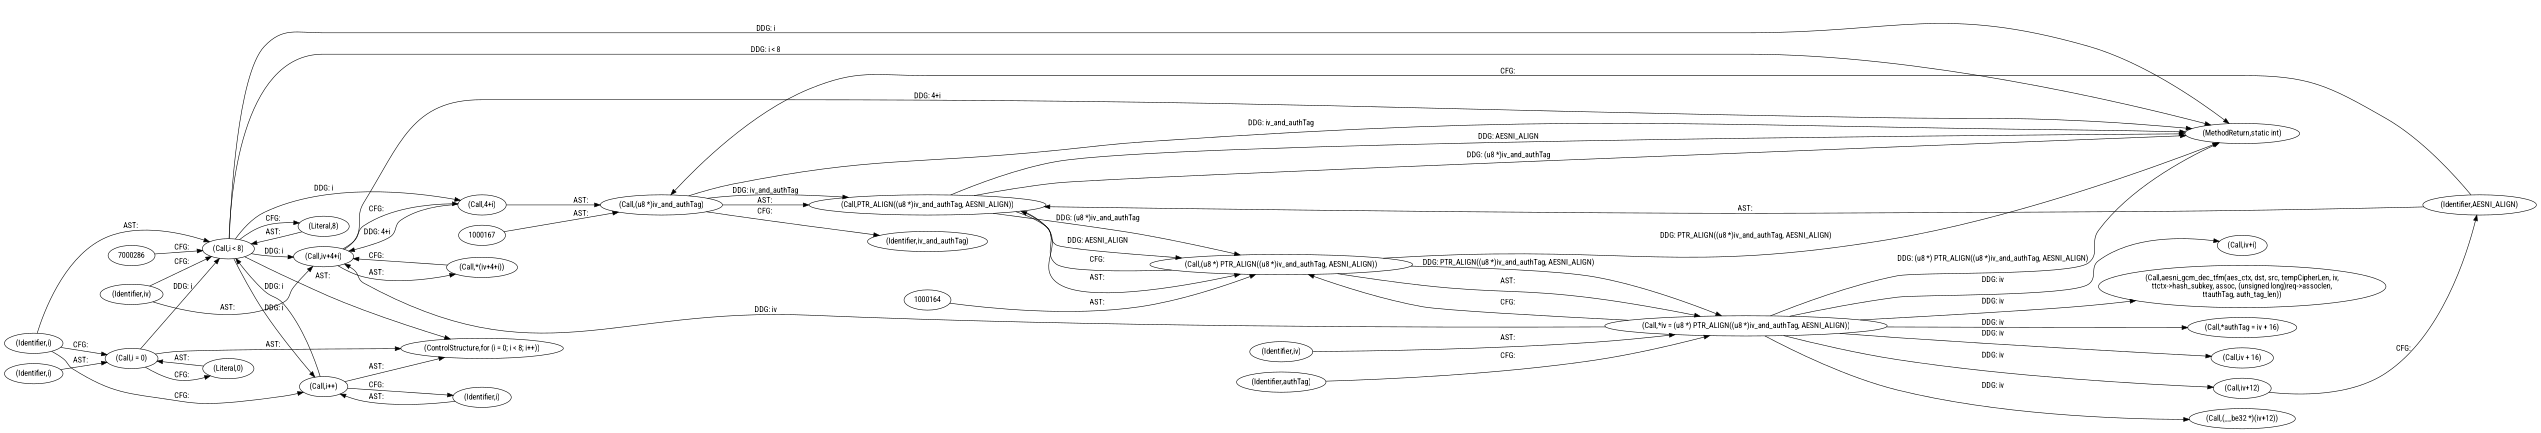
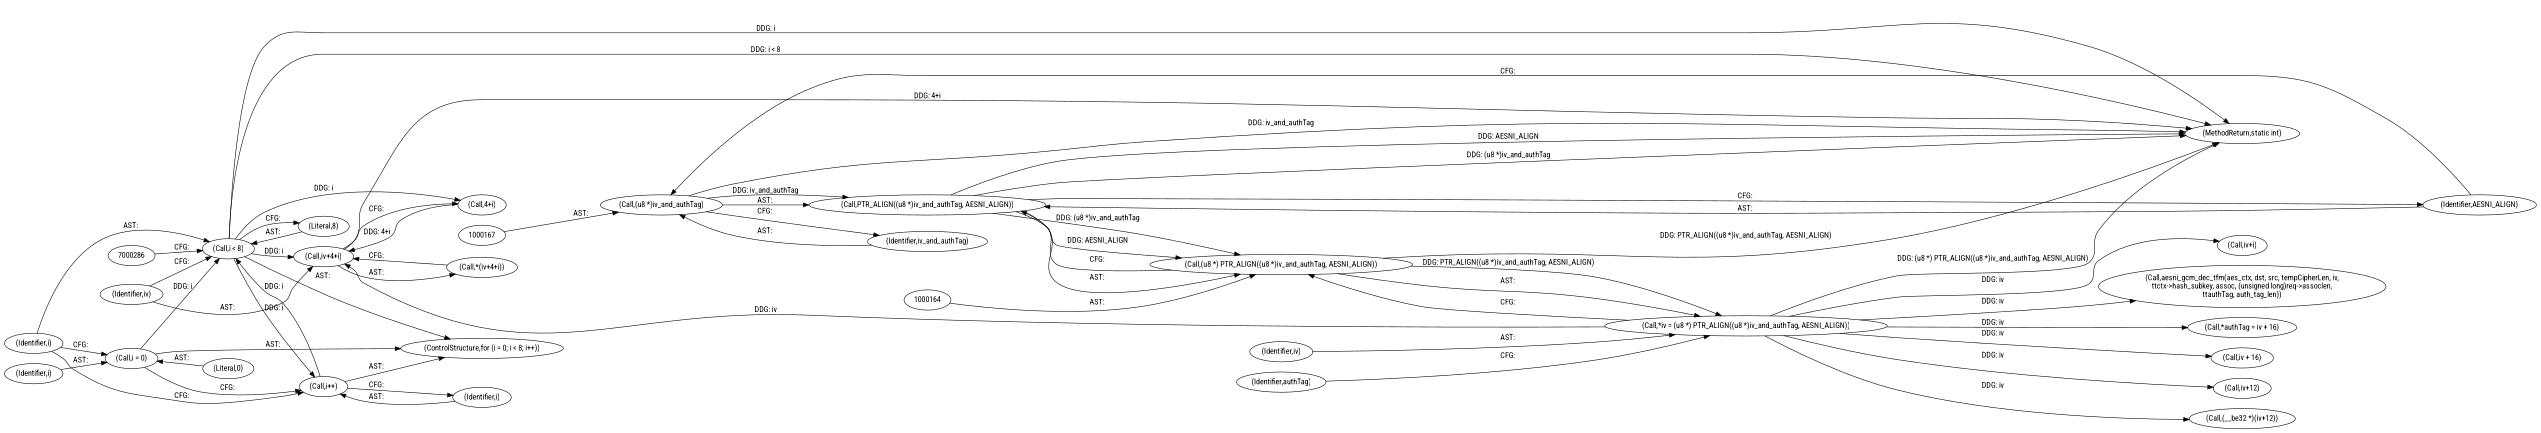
(550, 205) -> (776, 242)
(2408, 354) -> (1723, 201)
(174, 379) -> (217, 394)
